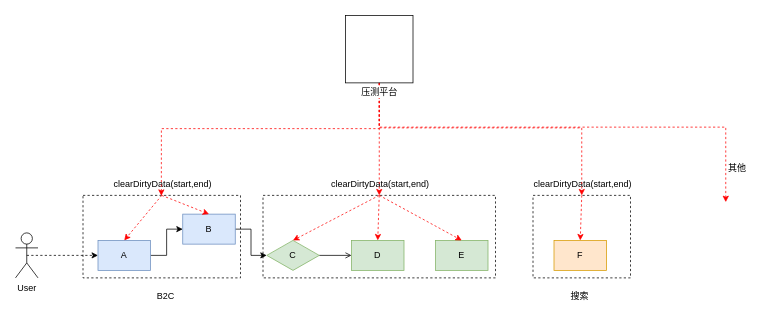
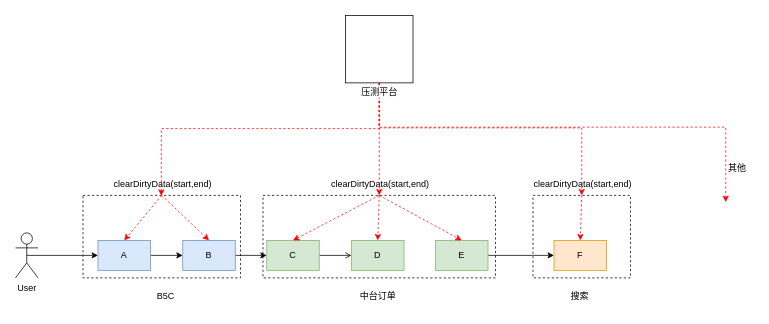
(209, 229) -> (209, 255)
(60, 255) -> (60, 255)
(293, 255) -> (293, 255)
none -> (518, 255)
(166, 297) -> (166, 297)
none -> (378, 297)
